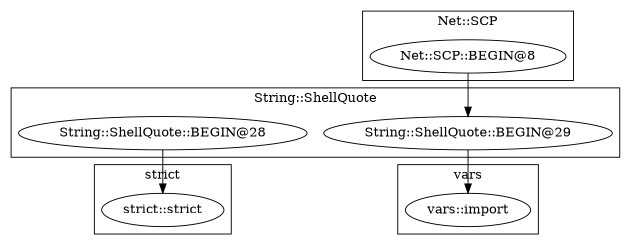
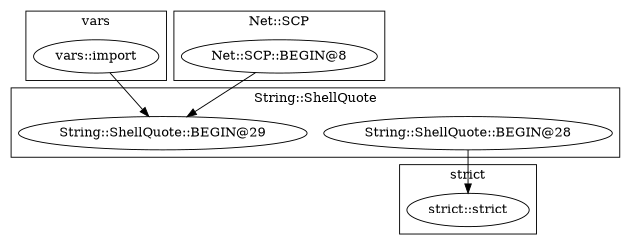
(468, 170) -> (129, 94)
